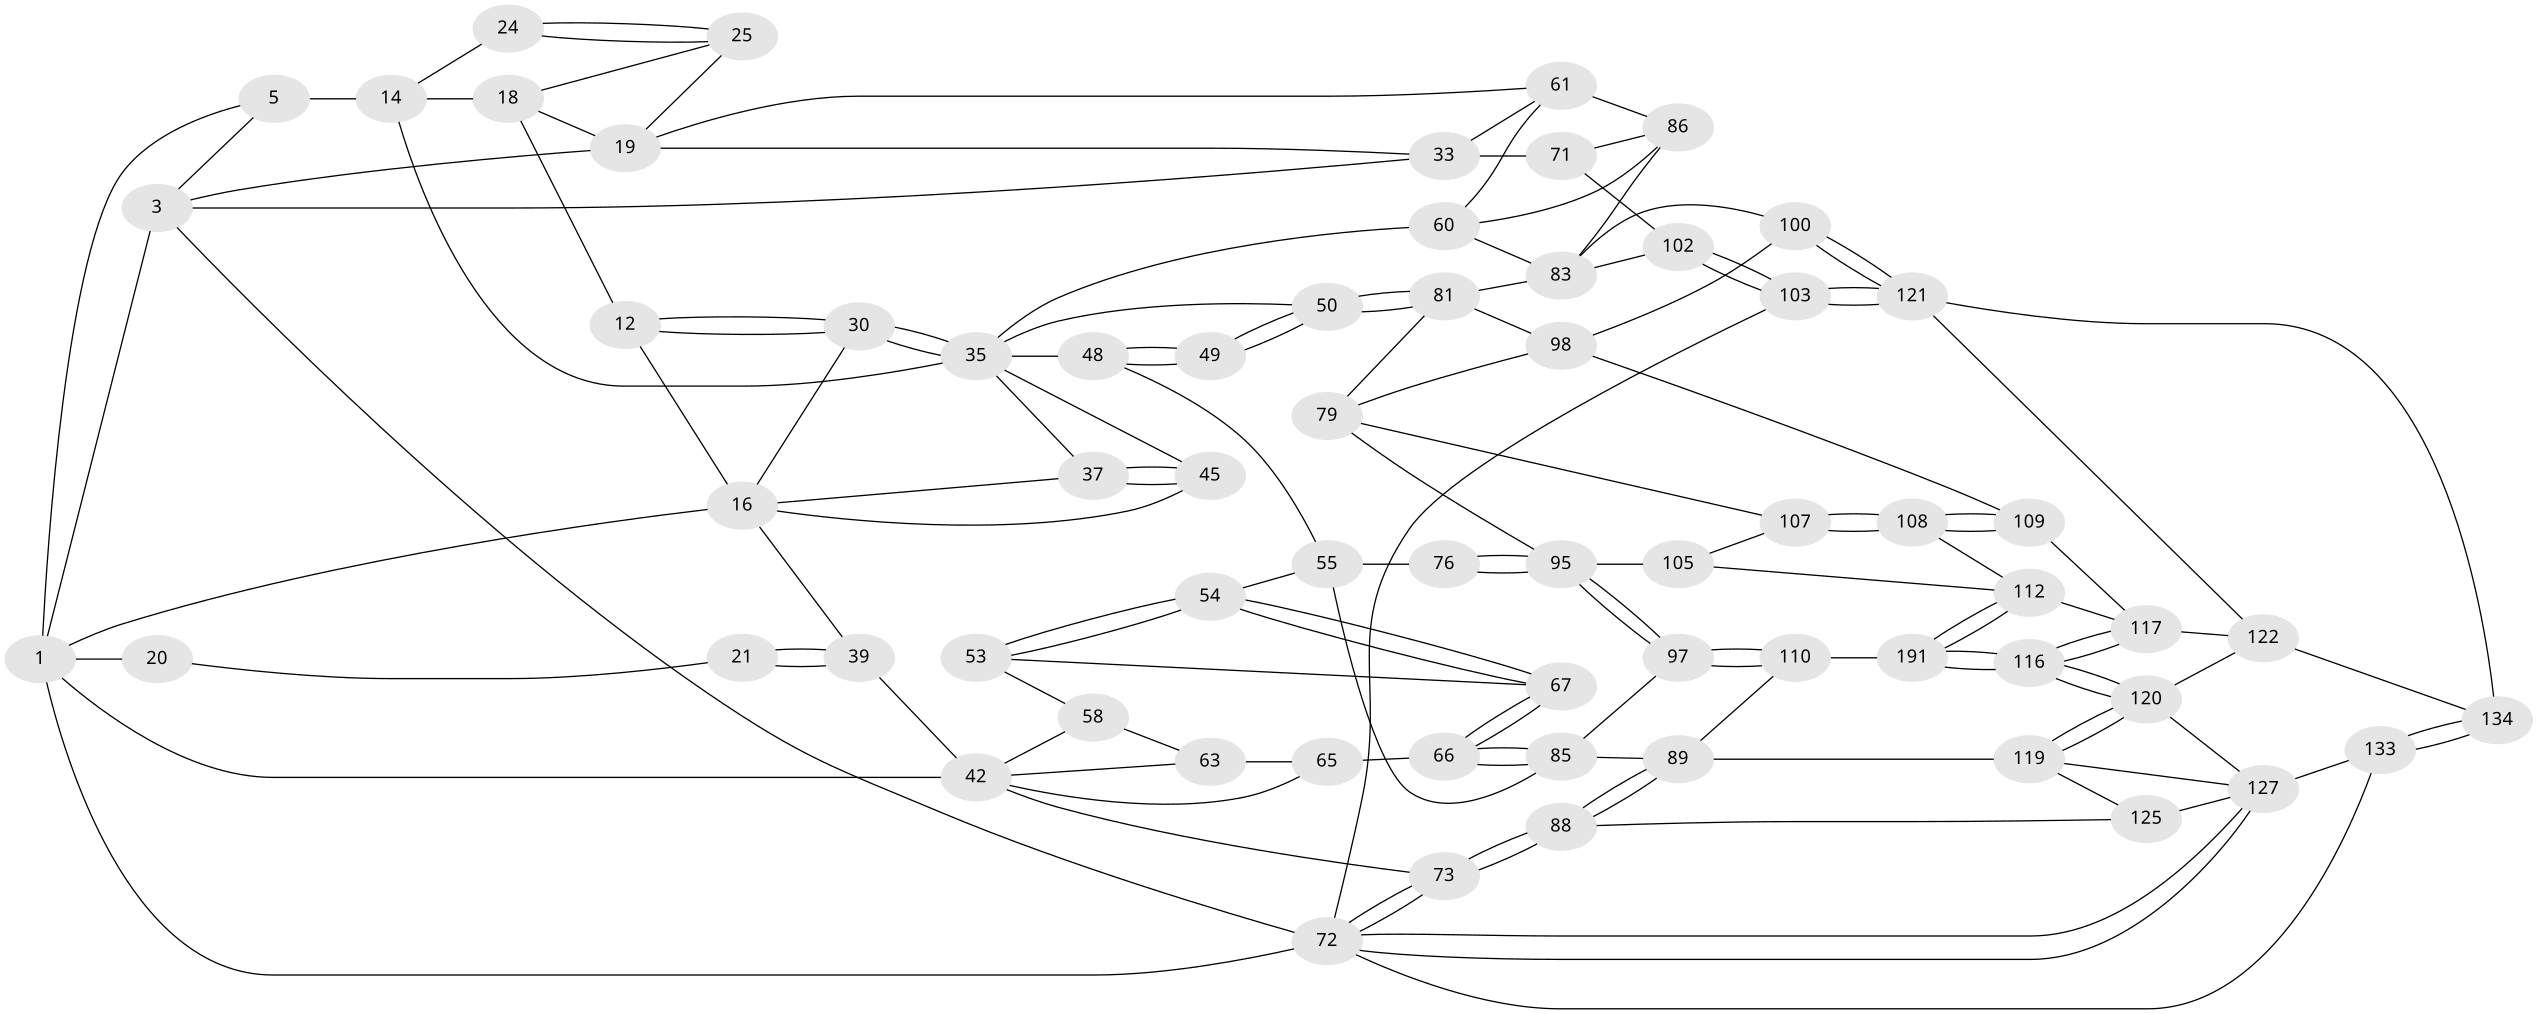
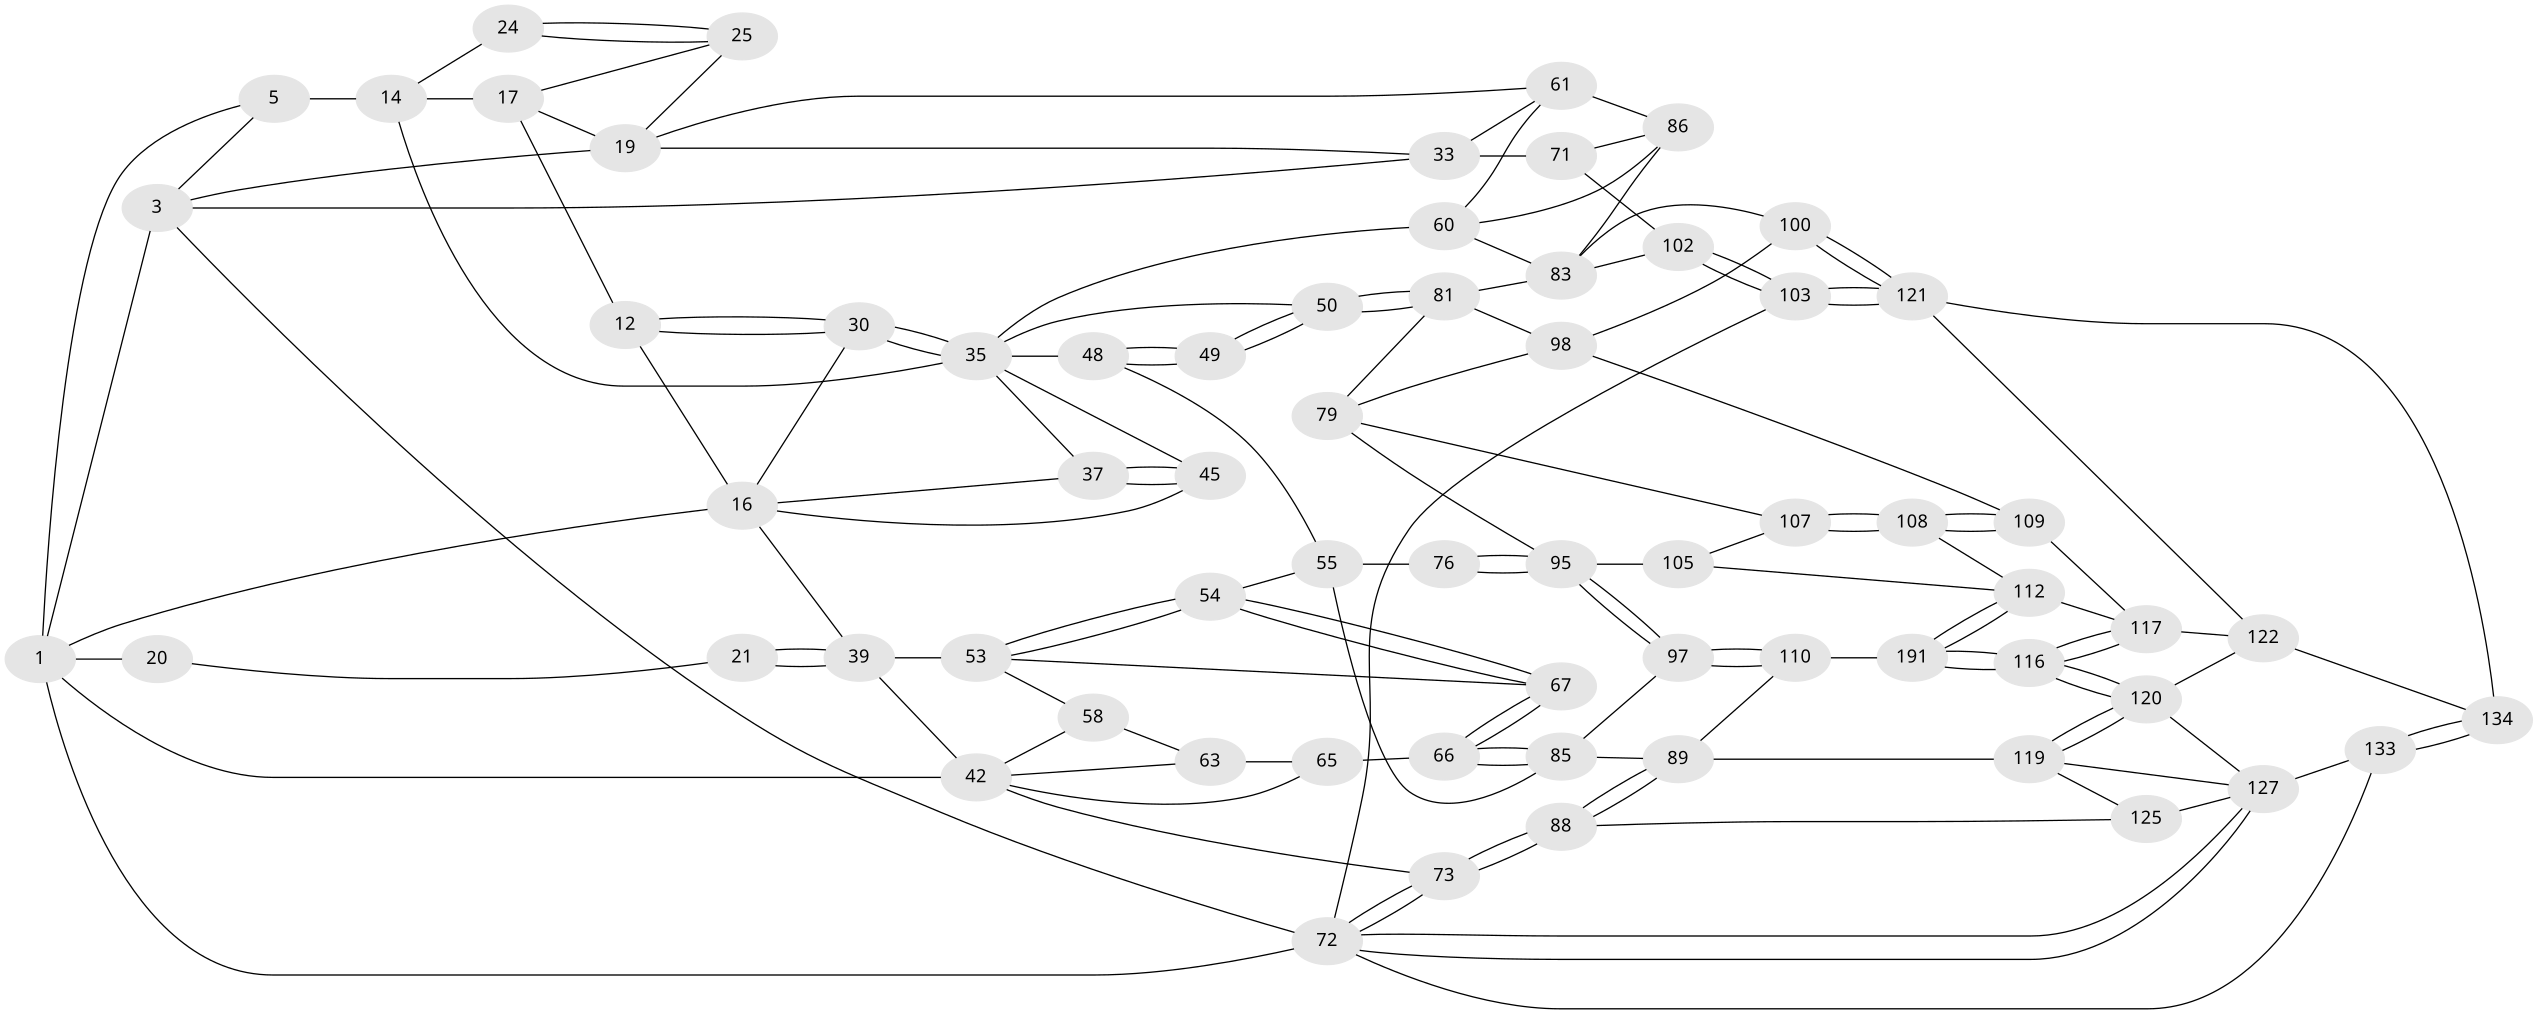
(508, 99) -> (508, 99)
none -> (918, 658)
